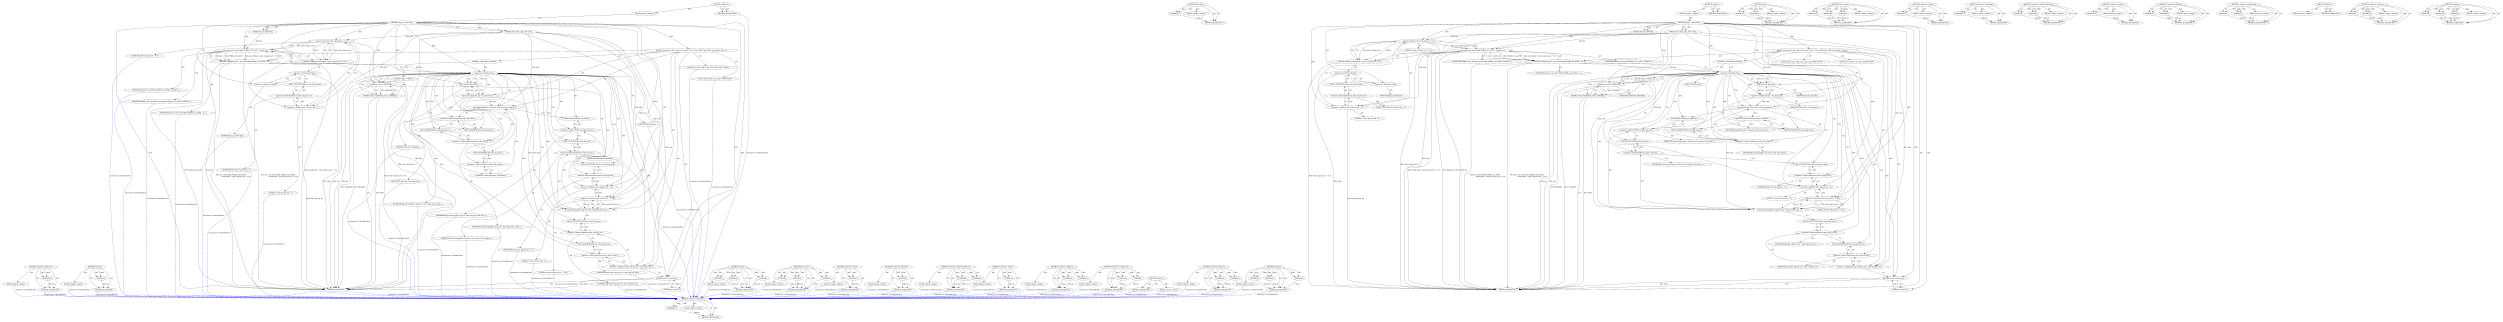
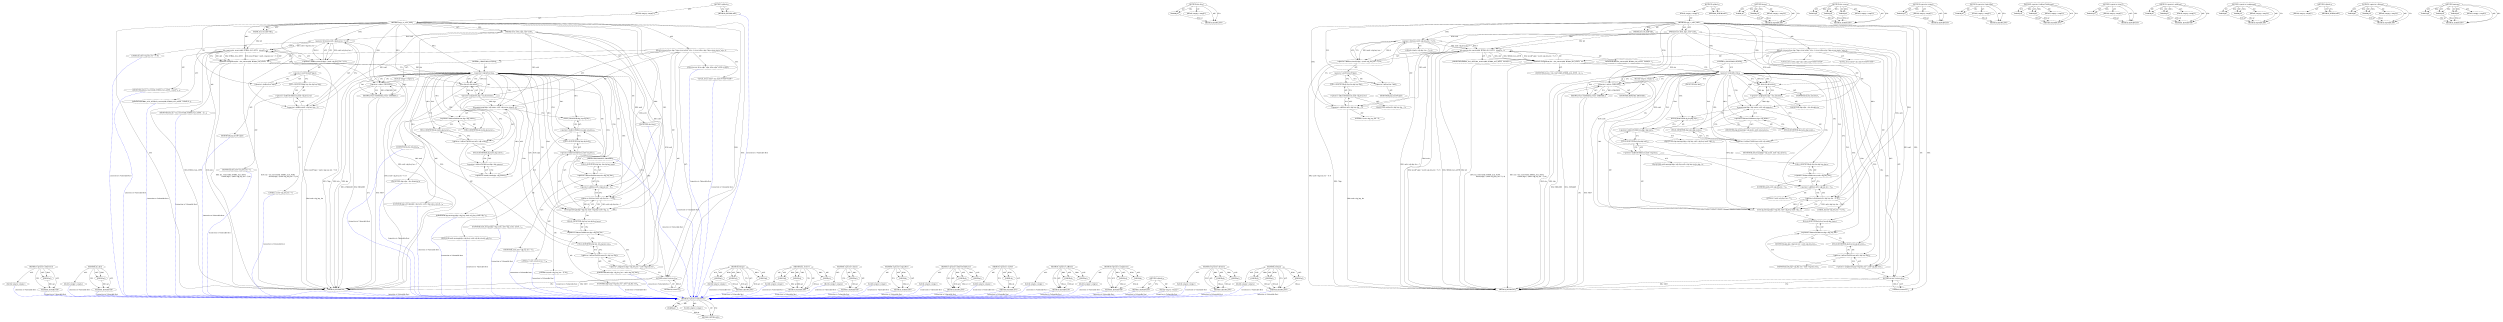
none -> (520, 142)
